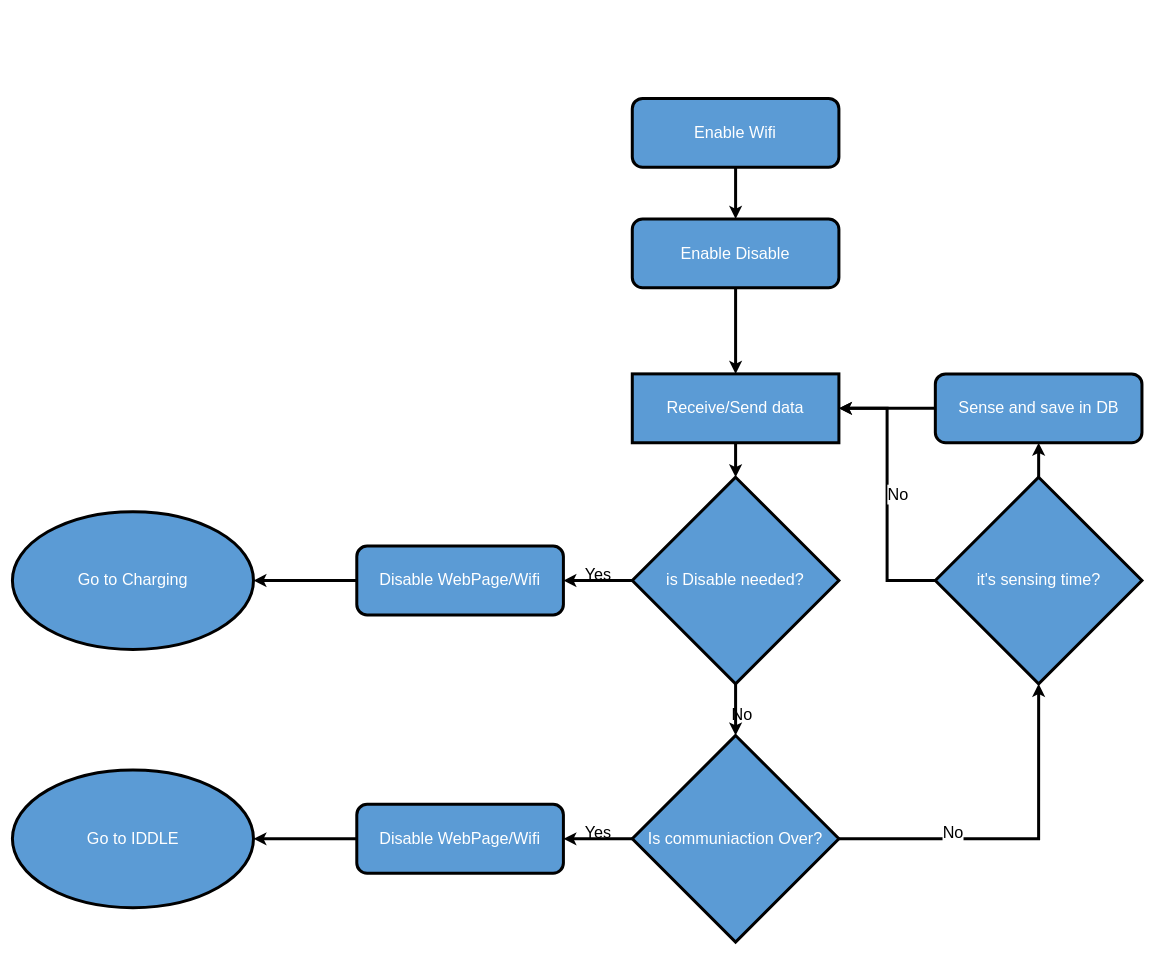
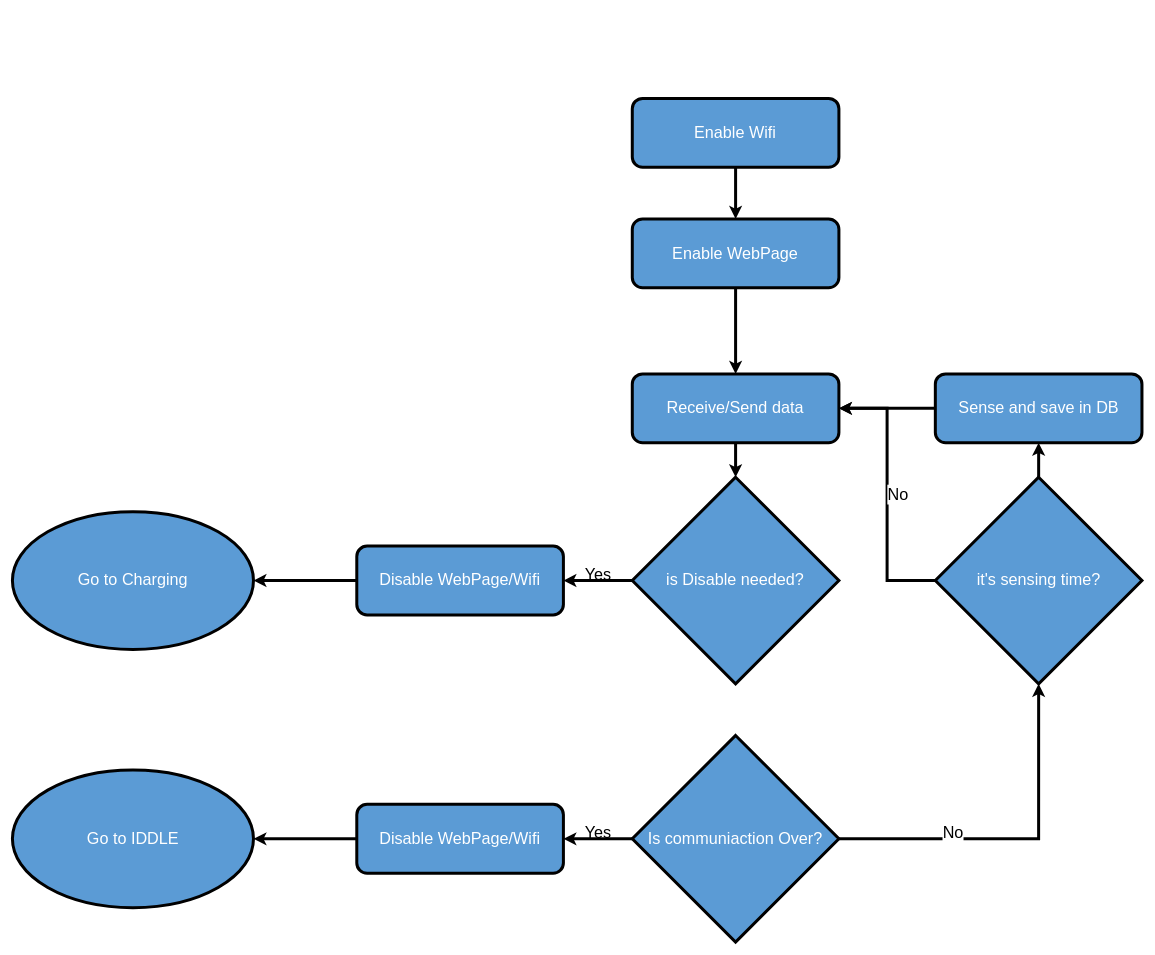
(735, 254) -> (735, 254)
(736, 408) -> (736, 408)
(736, 705) -> none
